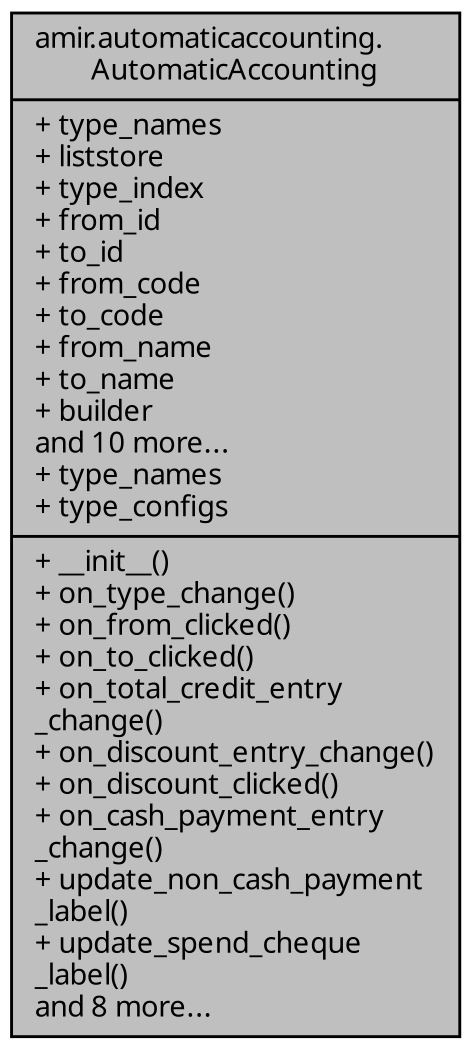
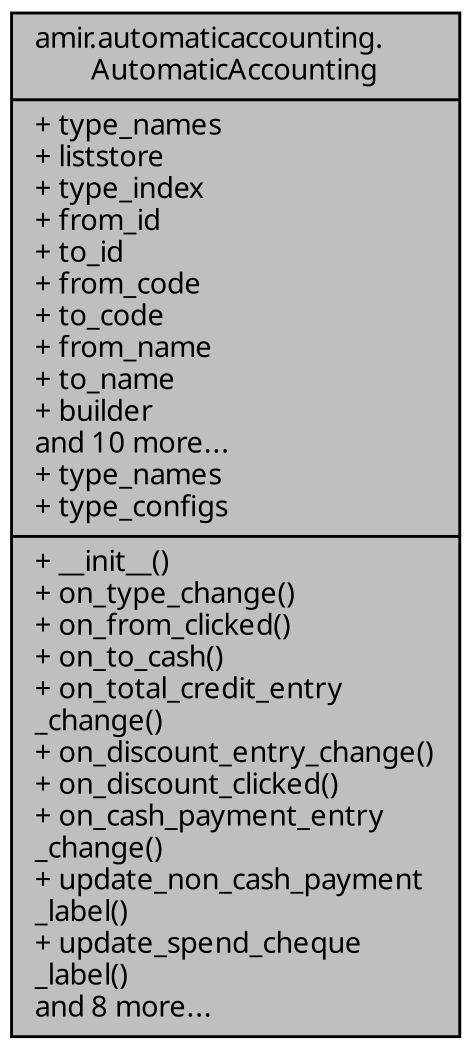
(145, 658) -> (130, 658)
